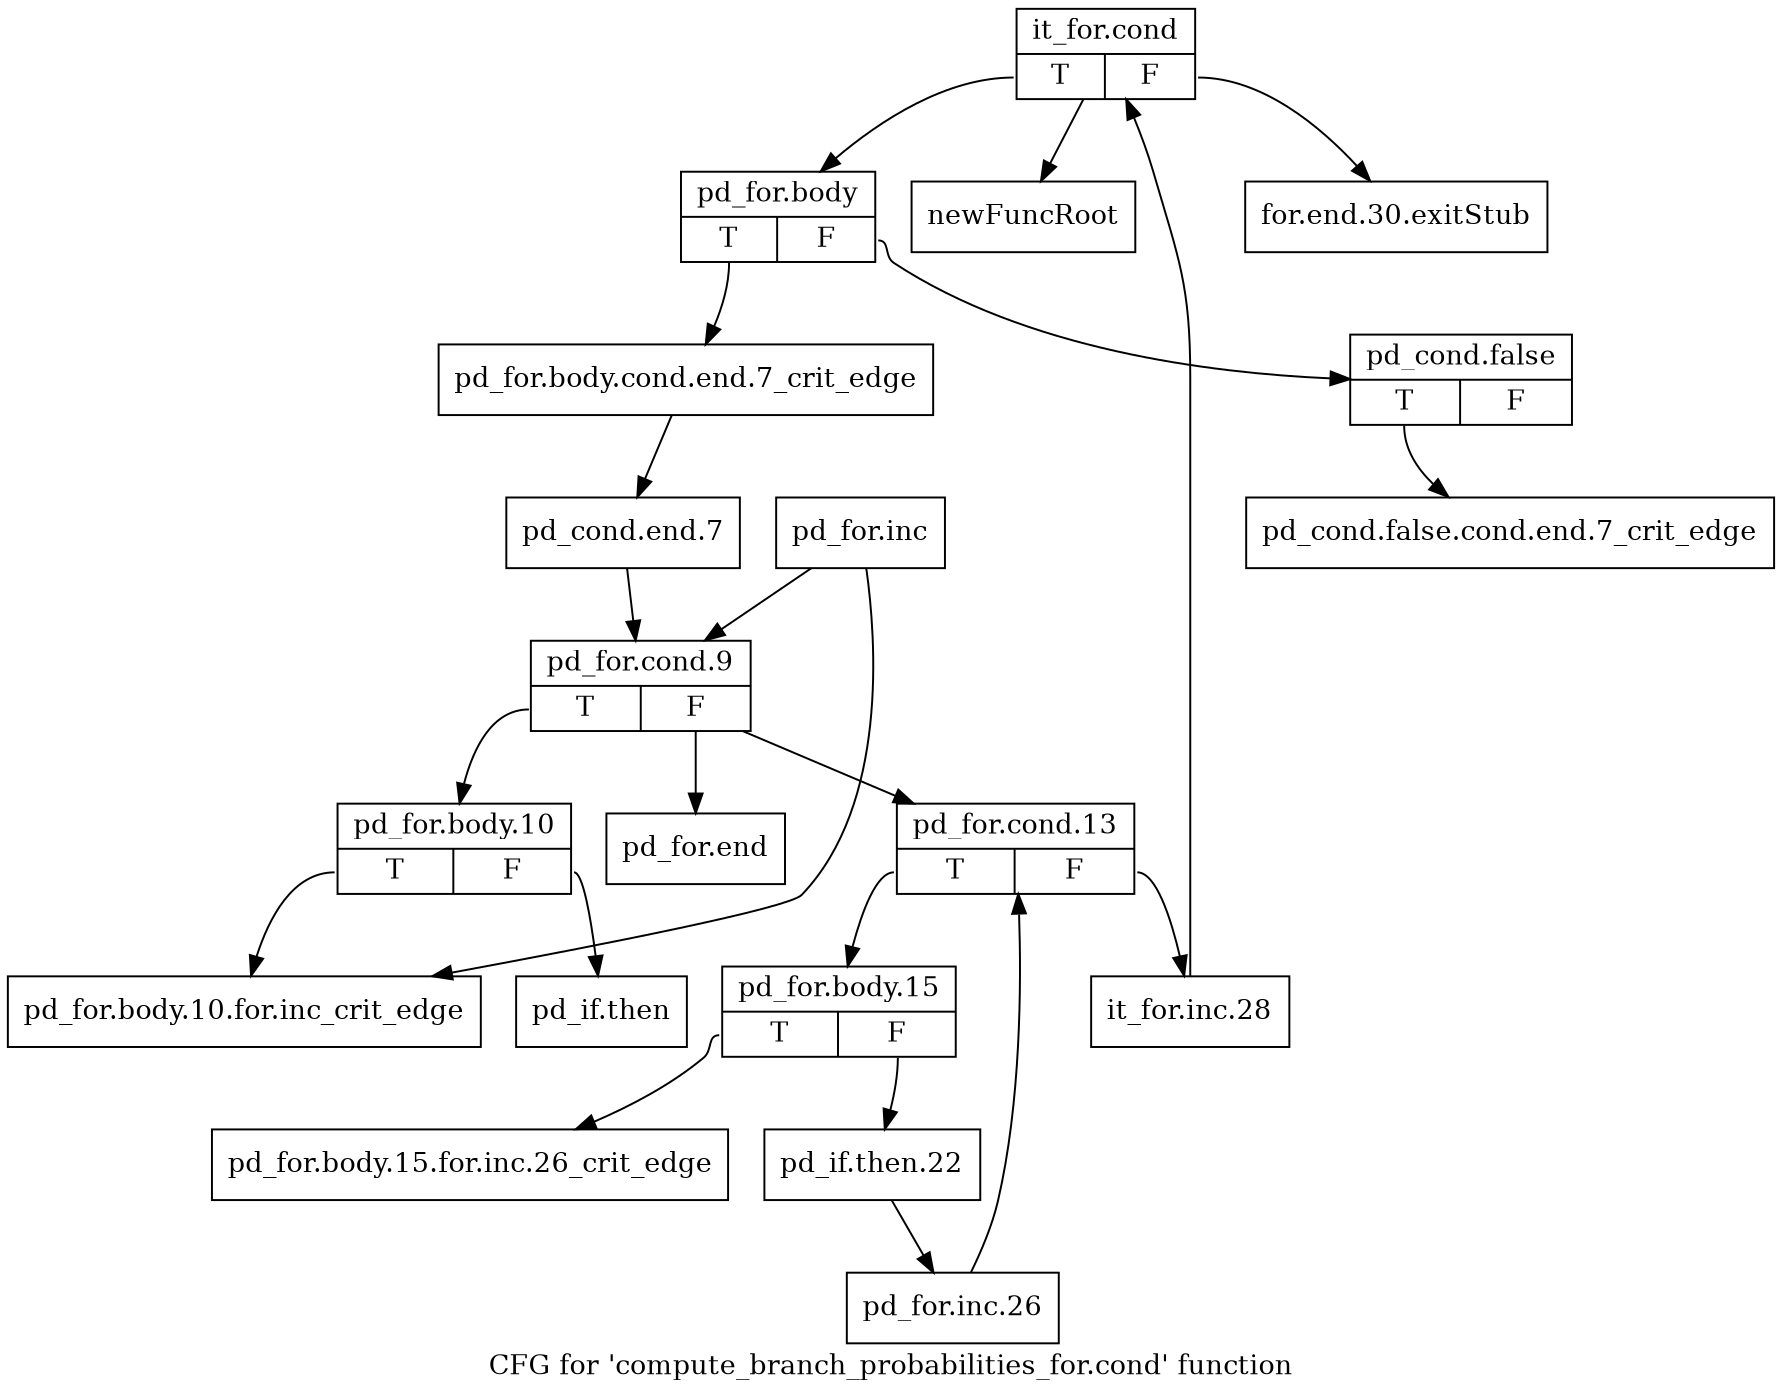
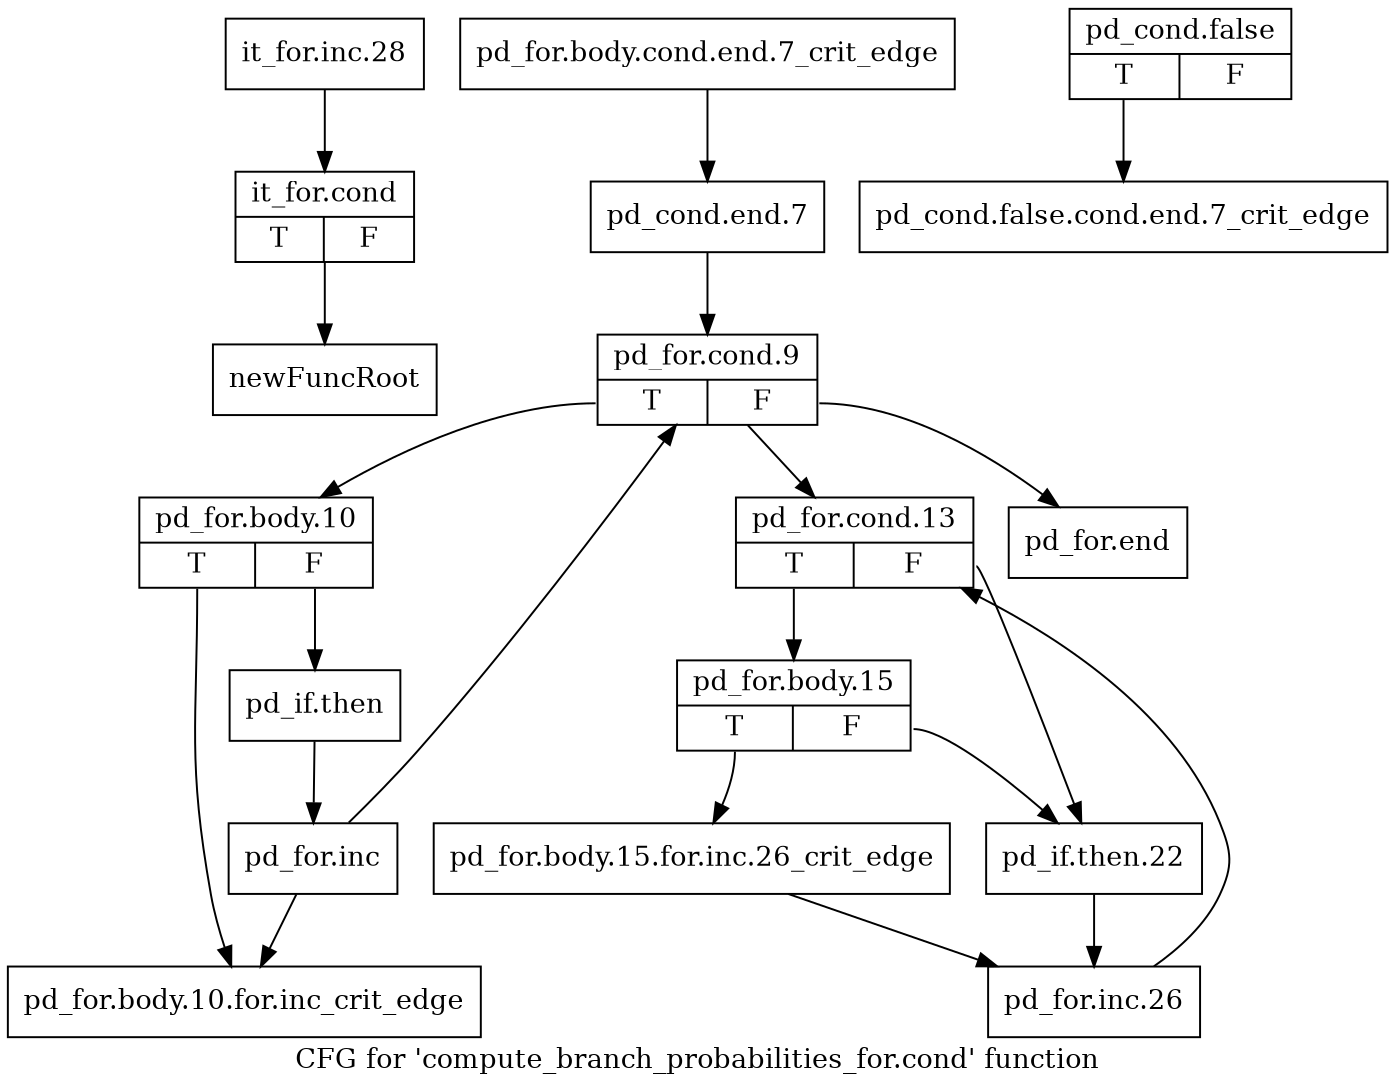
(778, 217) -> none
(1396, 217) -> none
none -> (314, 772)
(1166, 909) -> (1028, 684)
none -> (883, 927)
